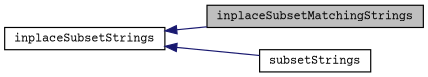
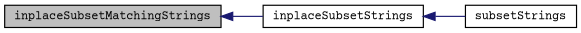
(192, 28) -> (248, 16)
